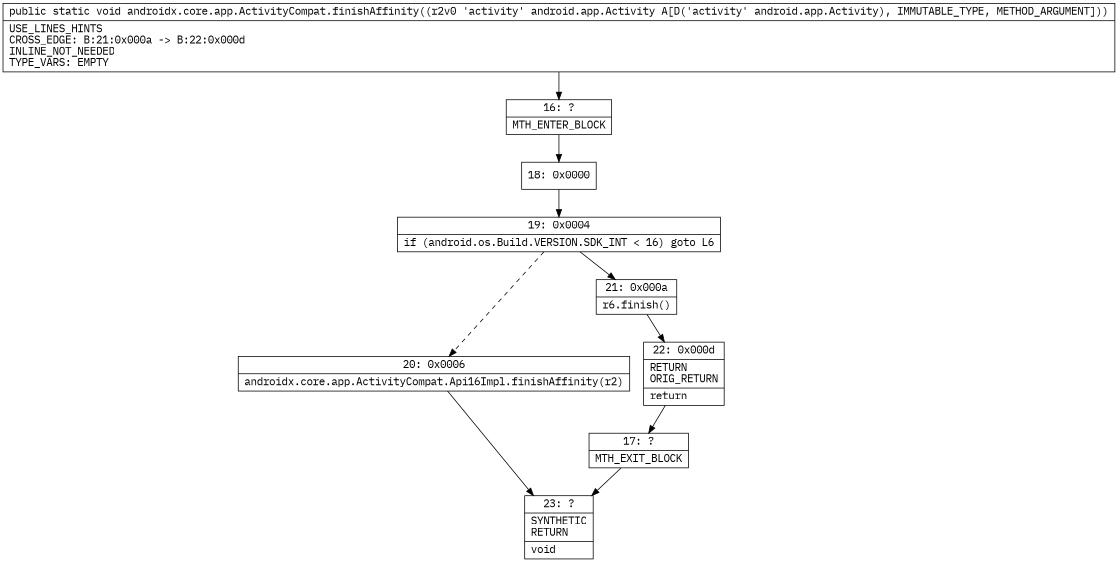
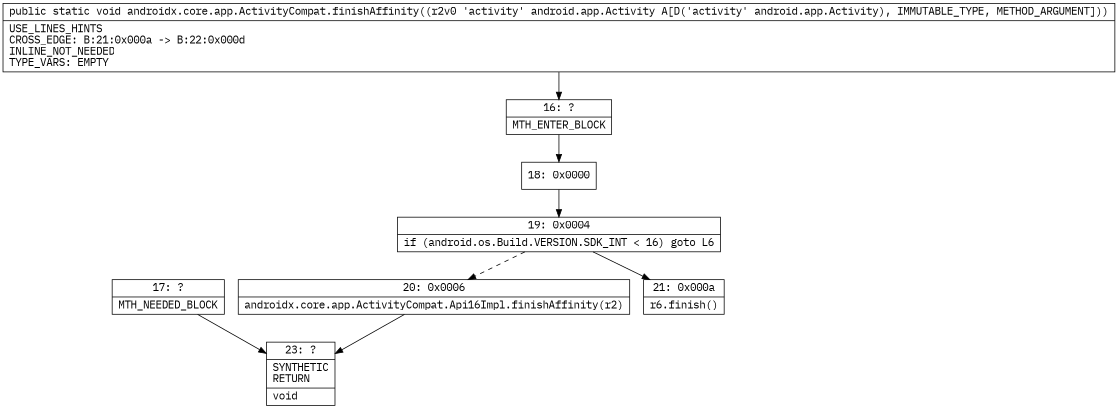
(684, 374) -> none
(639, 459) -> (168, 305)
